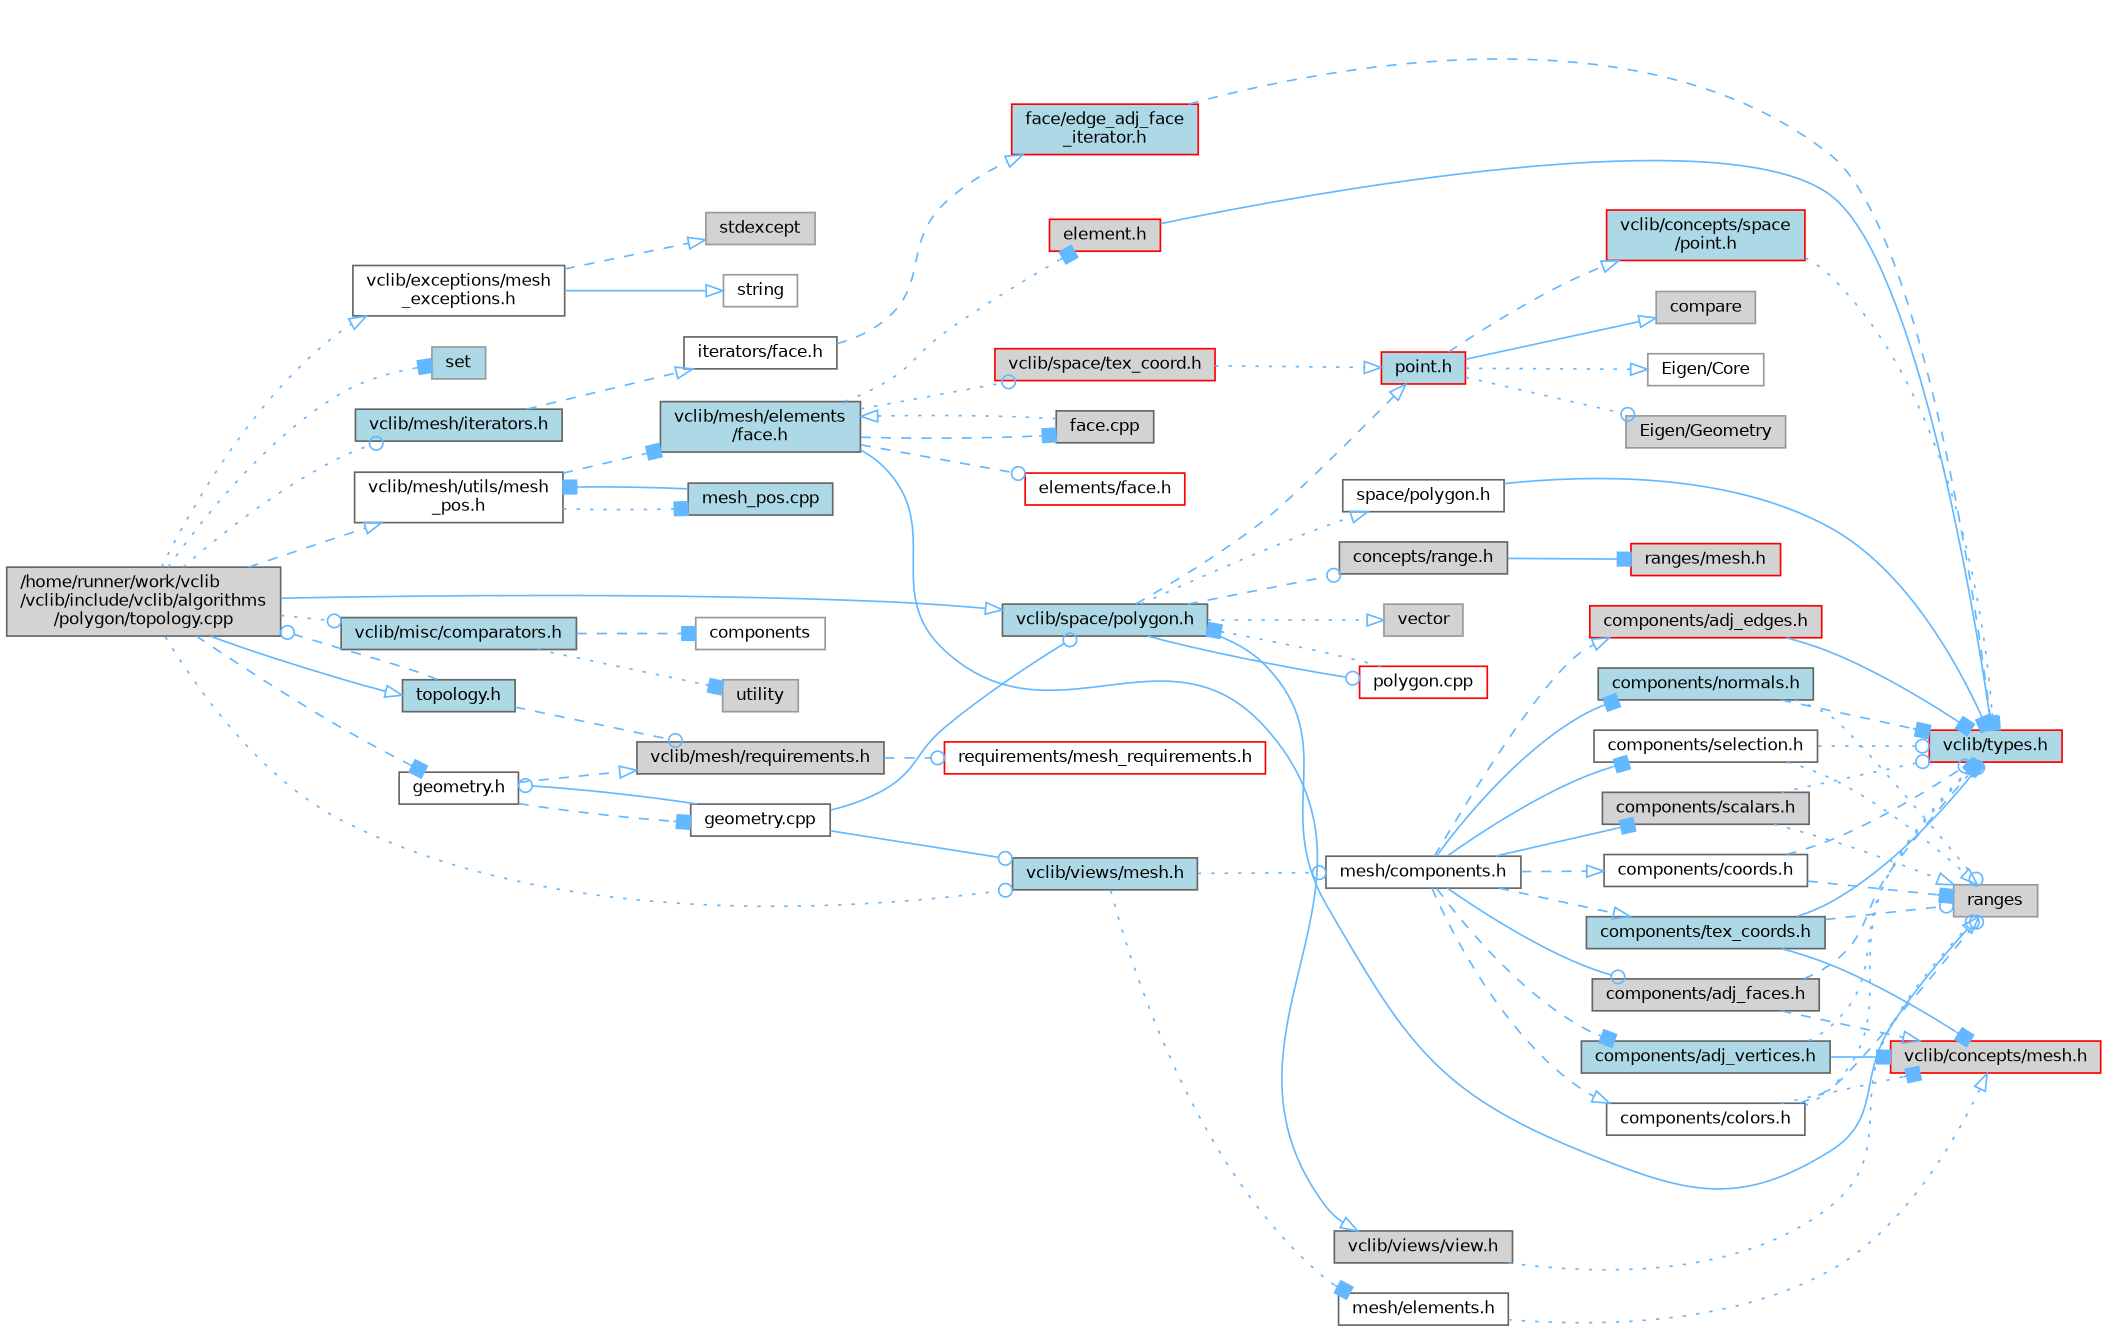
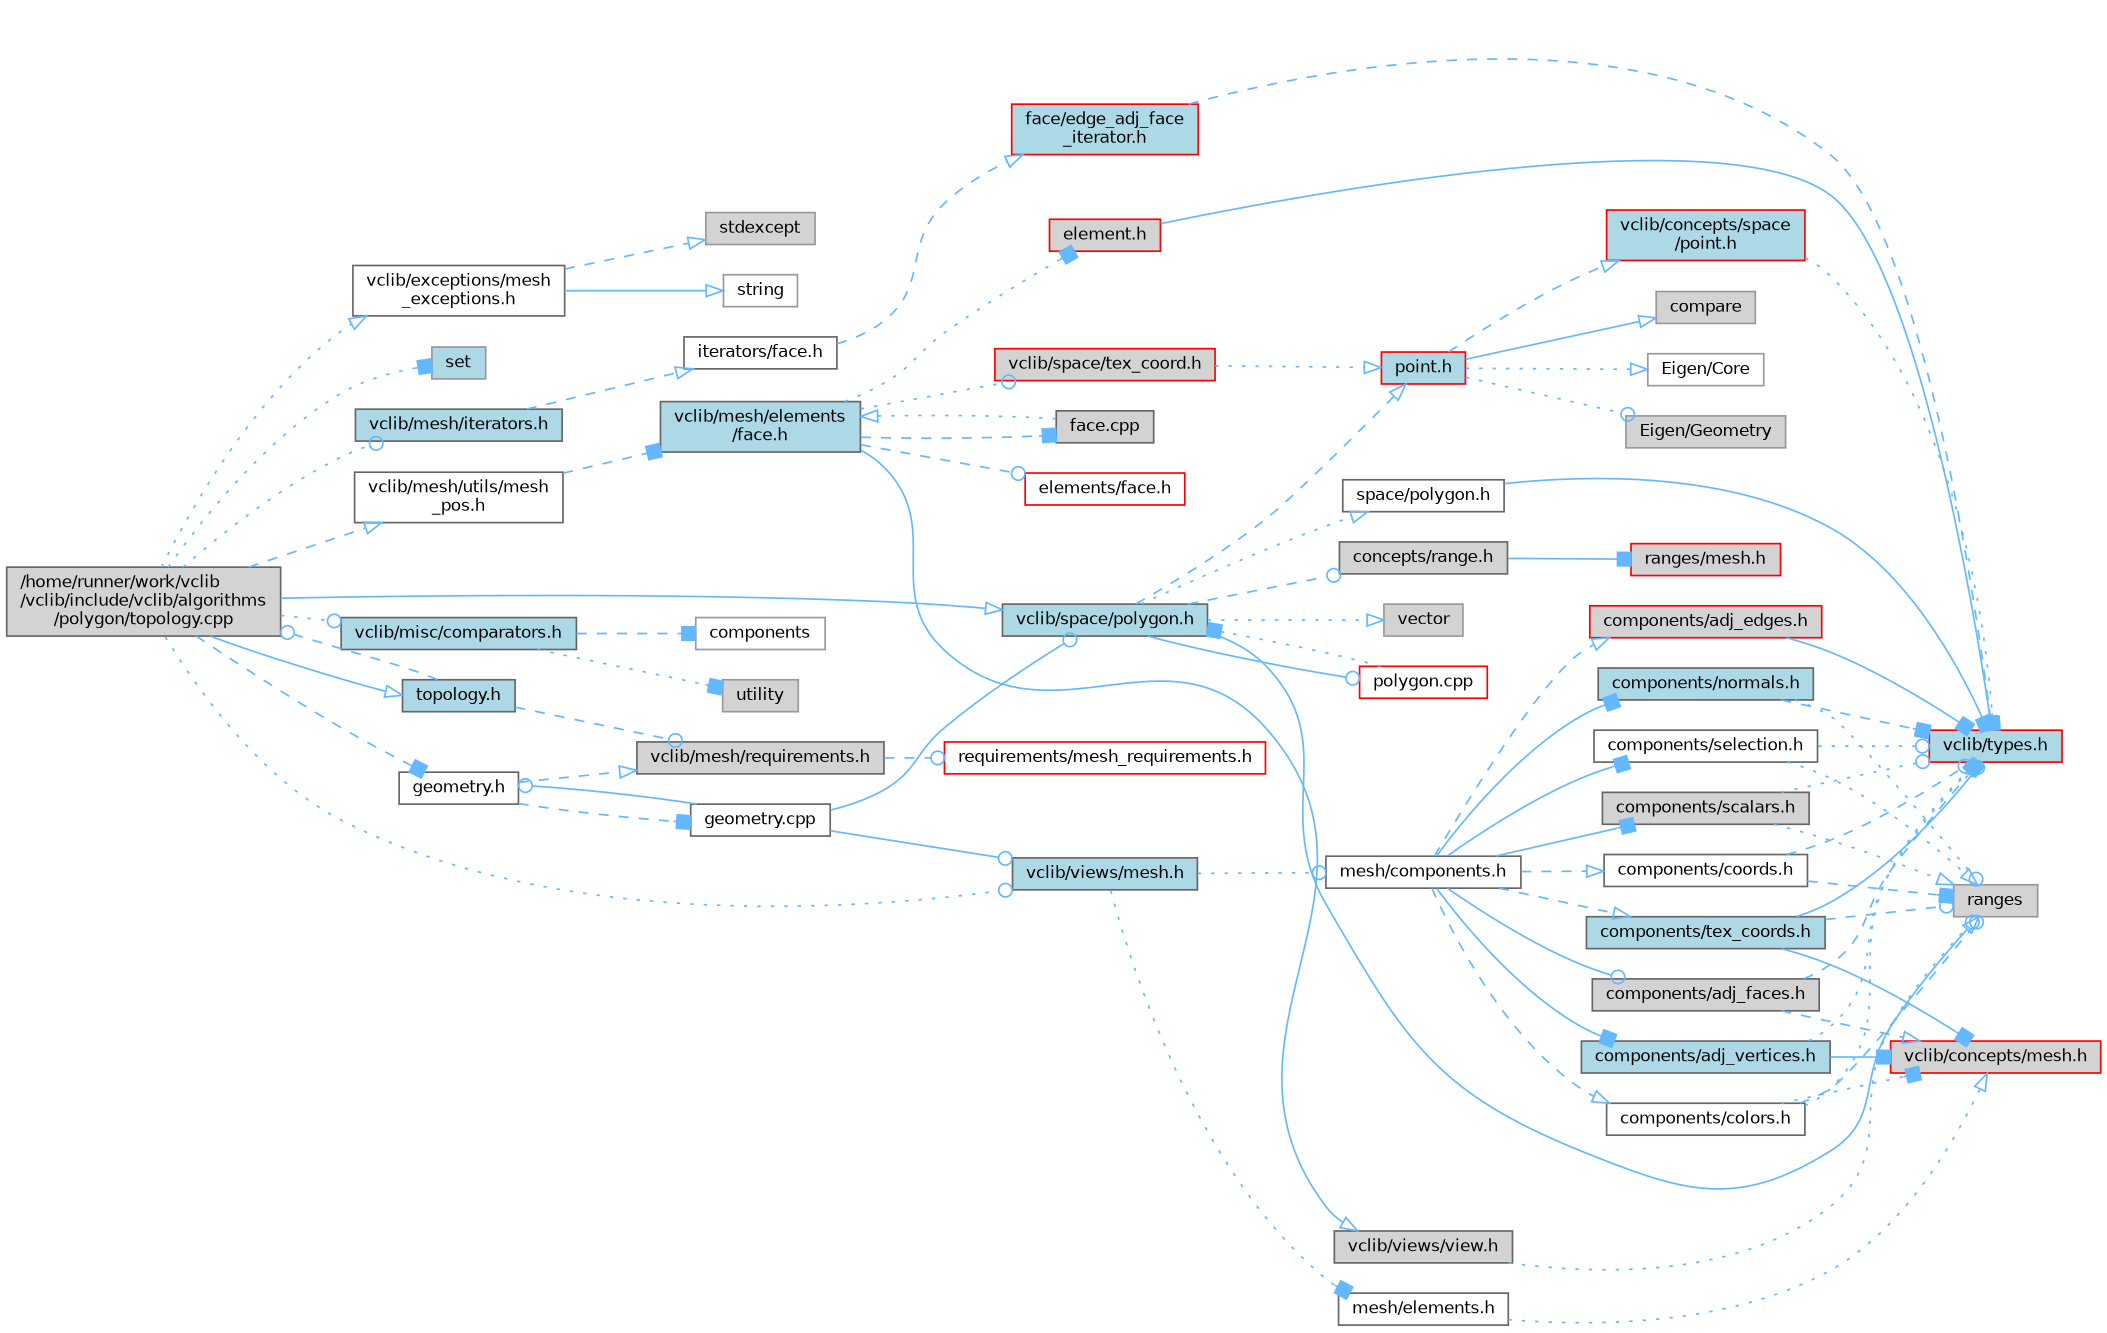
(760, 499) -> none
(1509, 971) -> (1509, 971)
